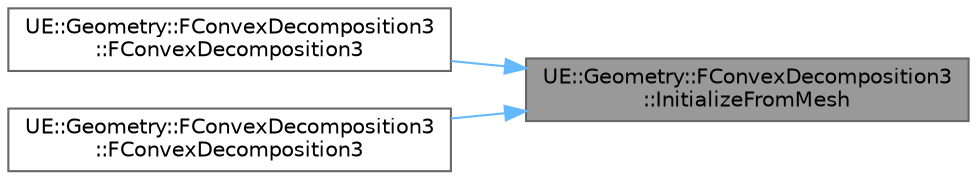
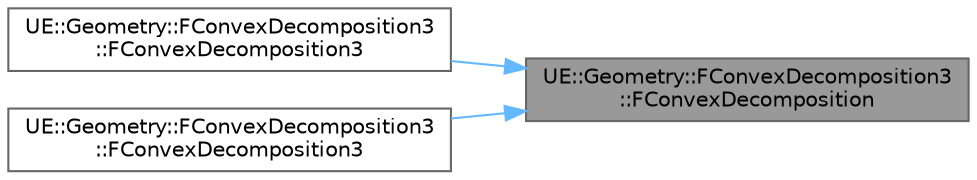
(747, 90) -> (747, 90)
